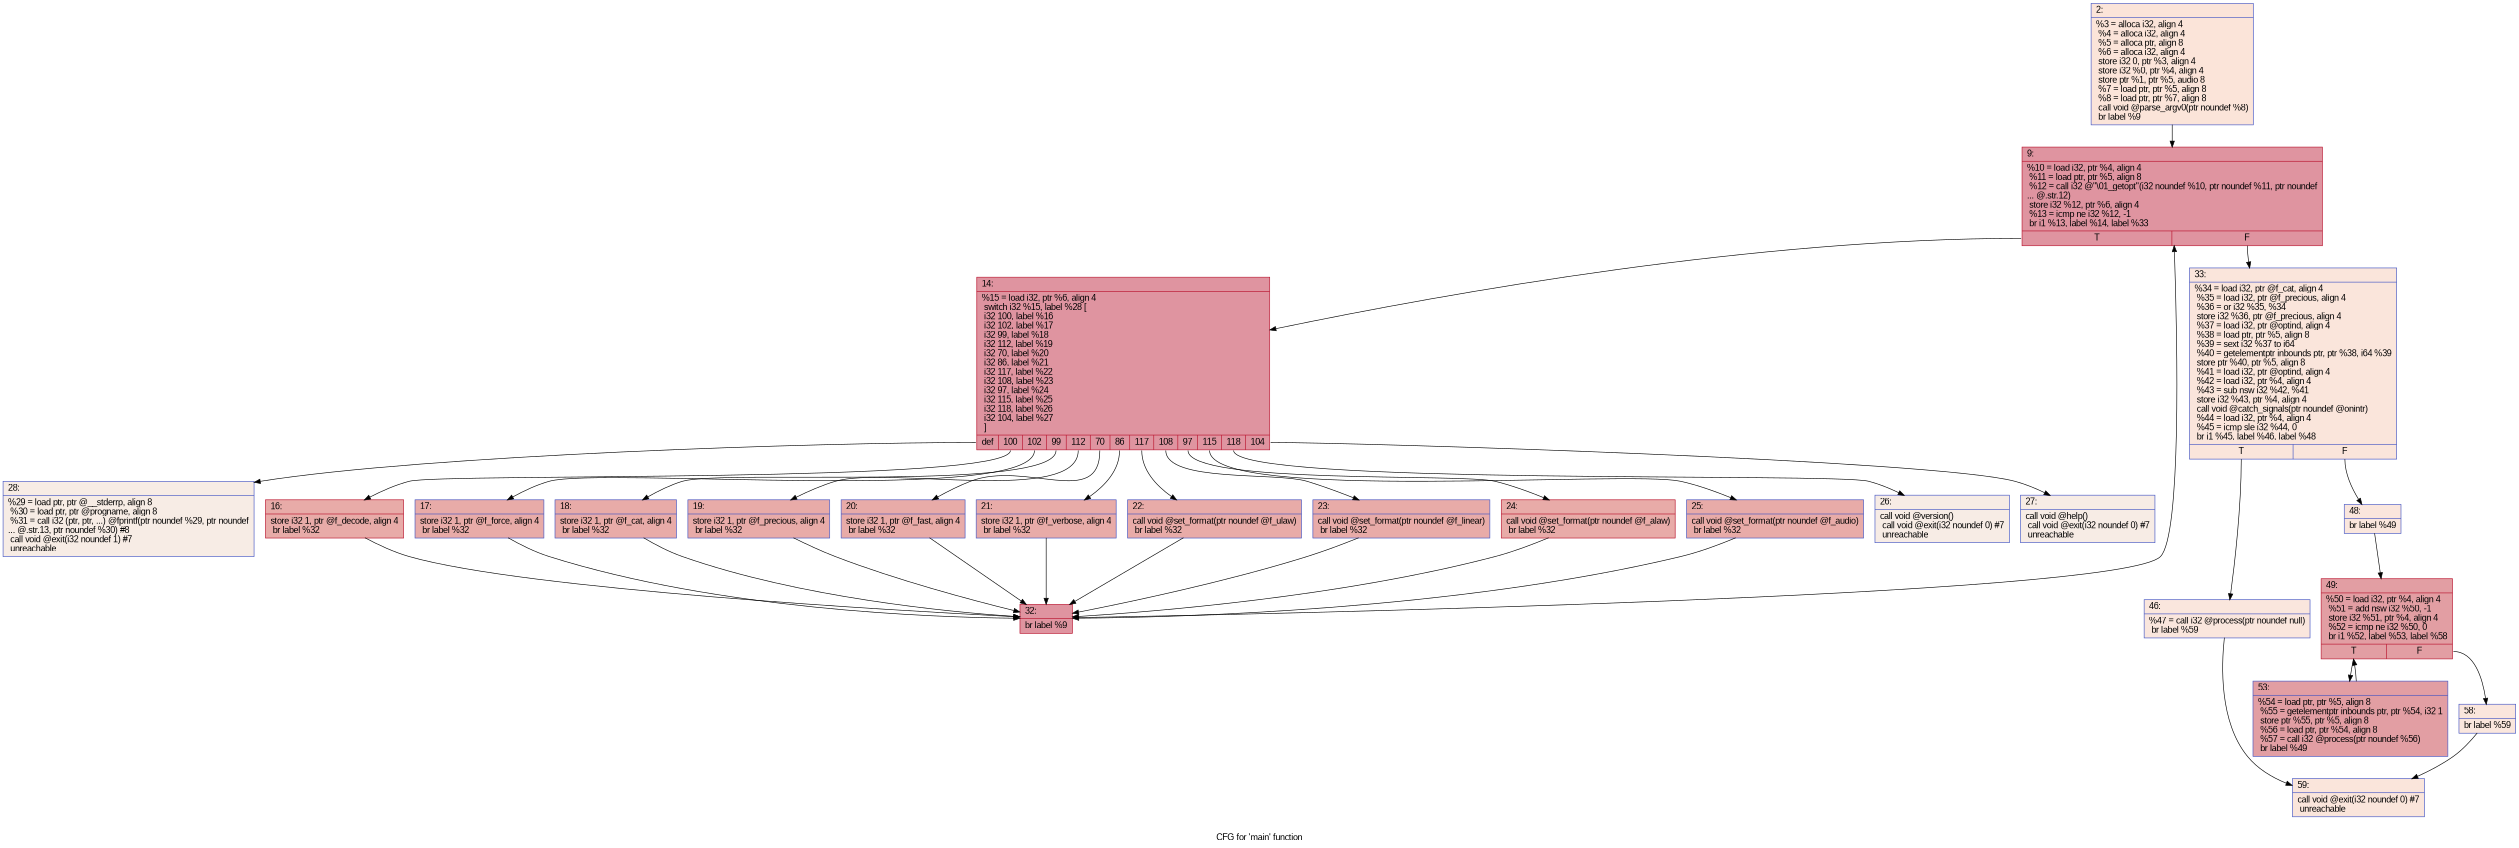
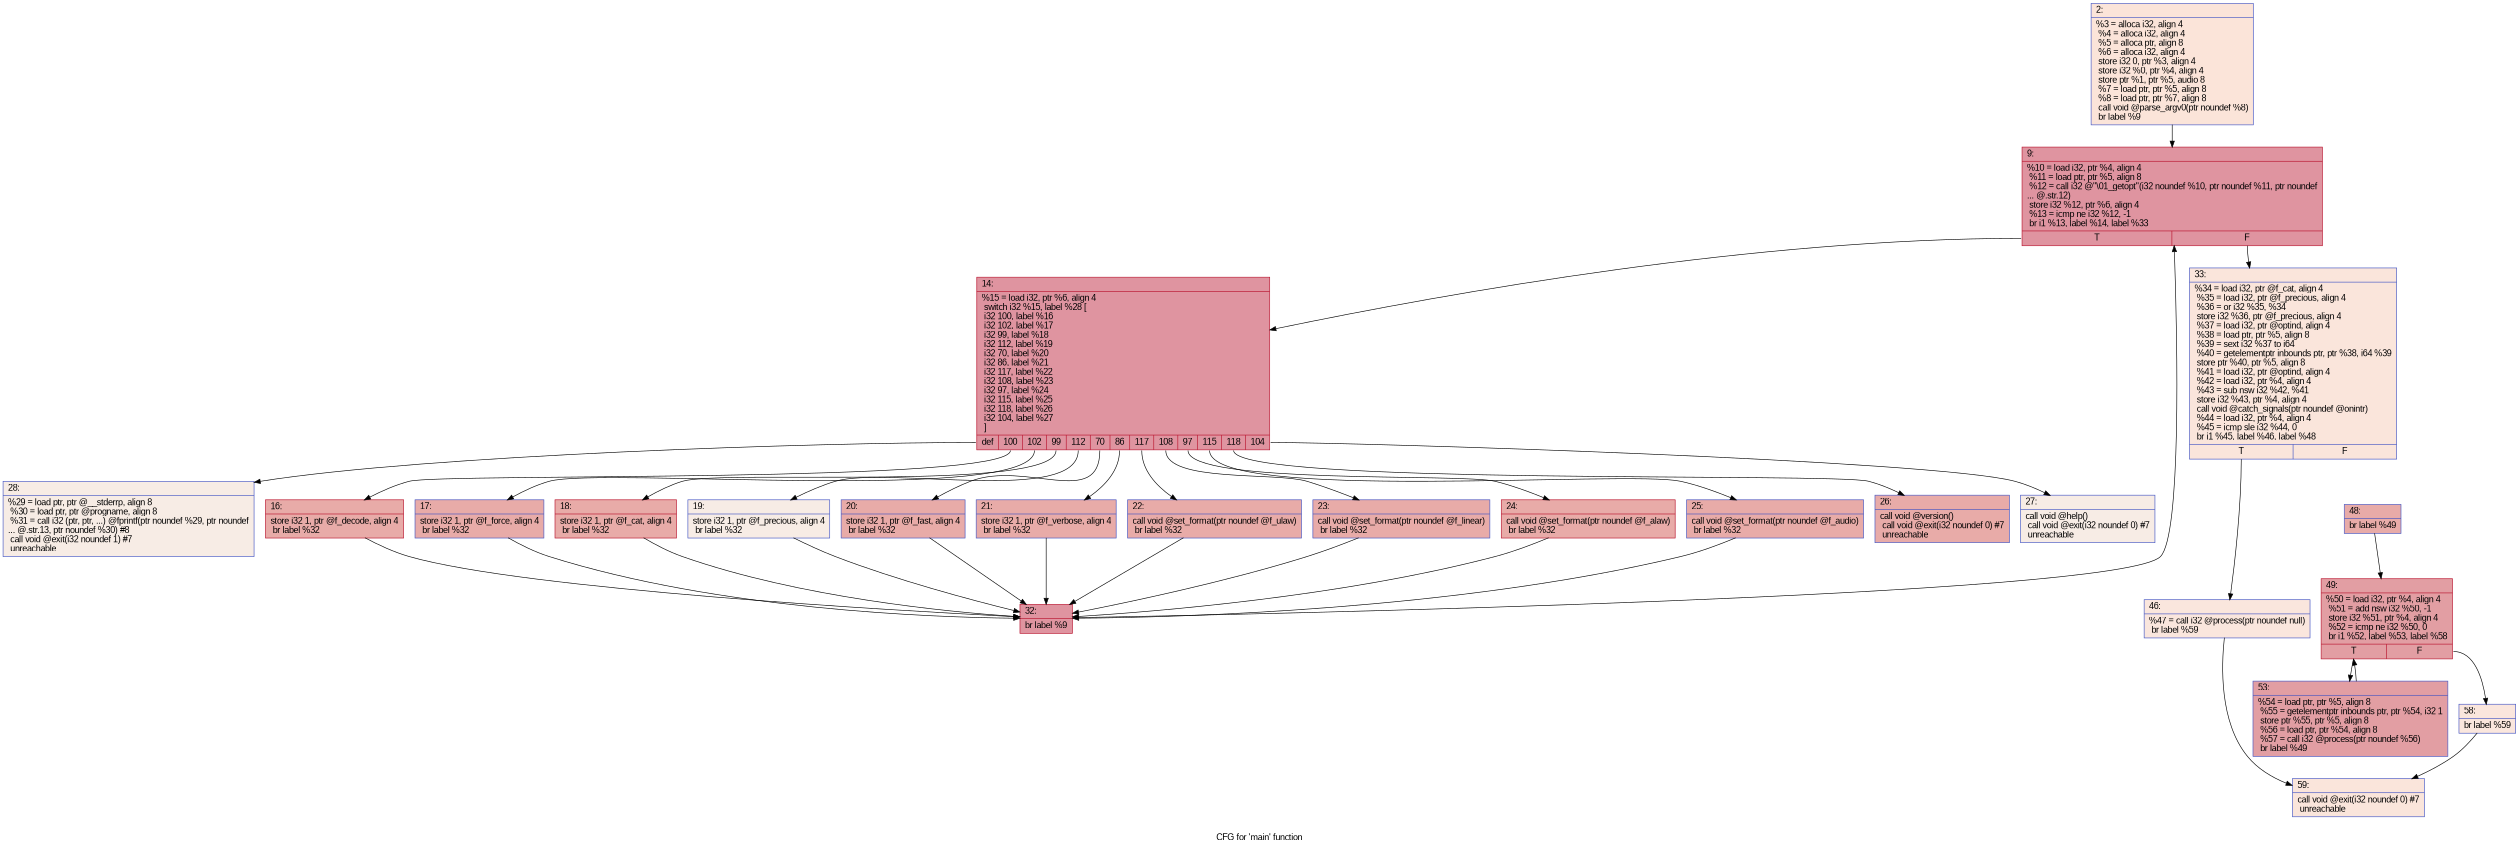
(2349, 480) -> none
(616, 519) -> (616, 519)
(759, 519) -> (759, 519)
(1942, 519) -> (1942, 519)
(2373, 519) -> (2373, 519)
